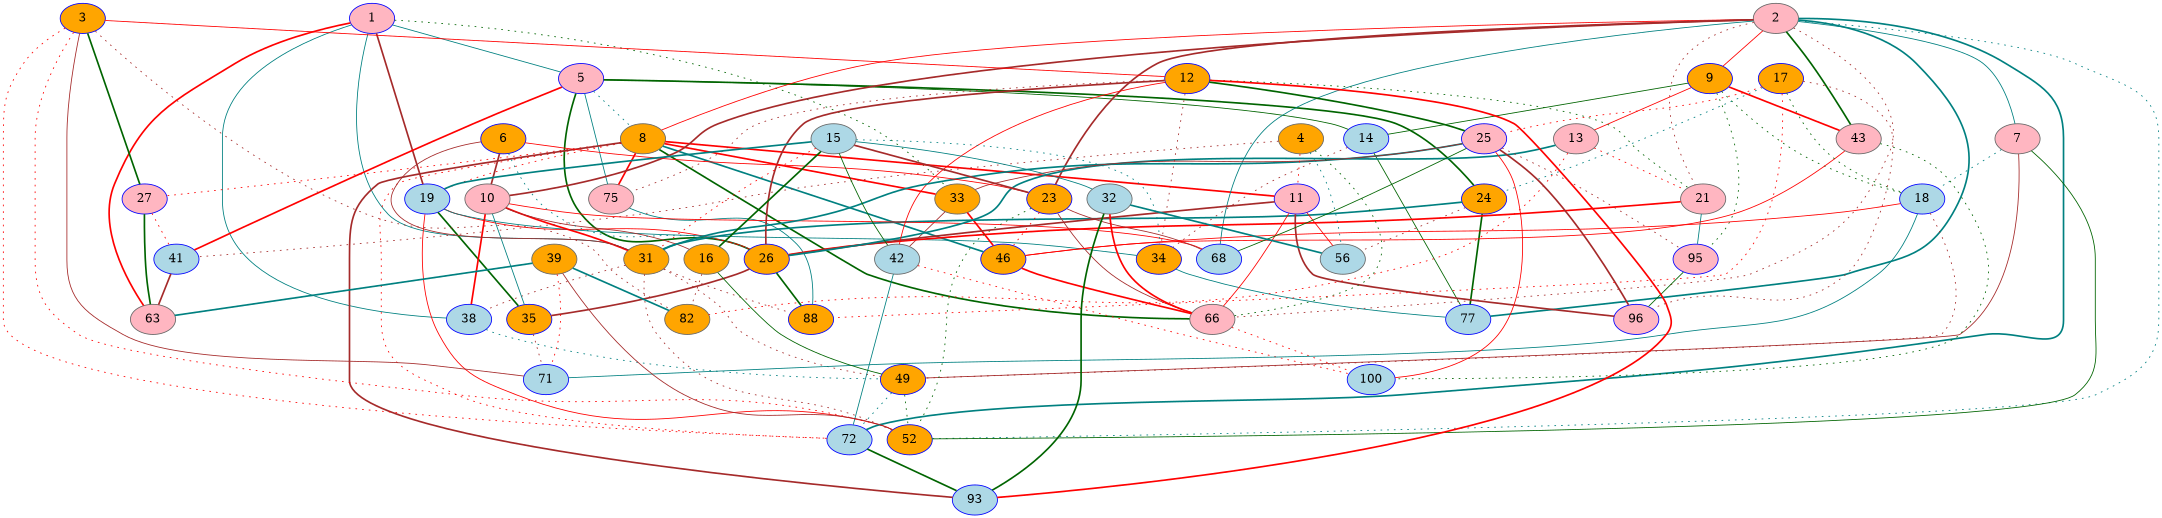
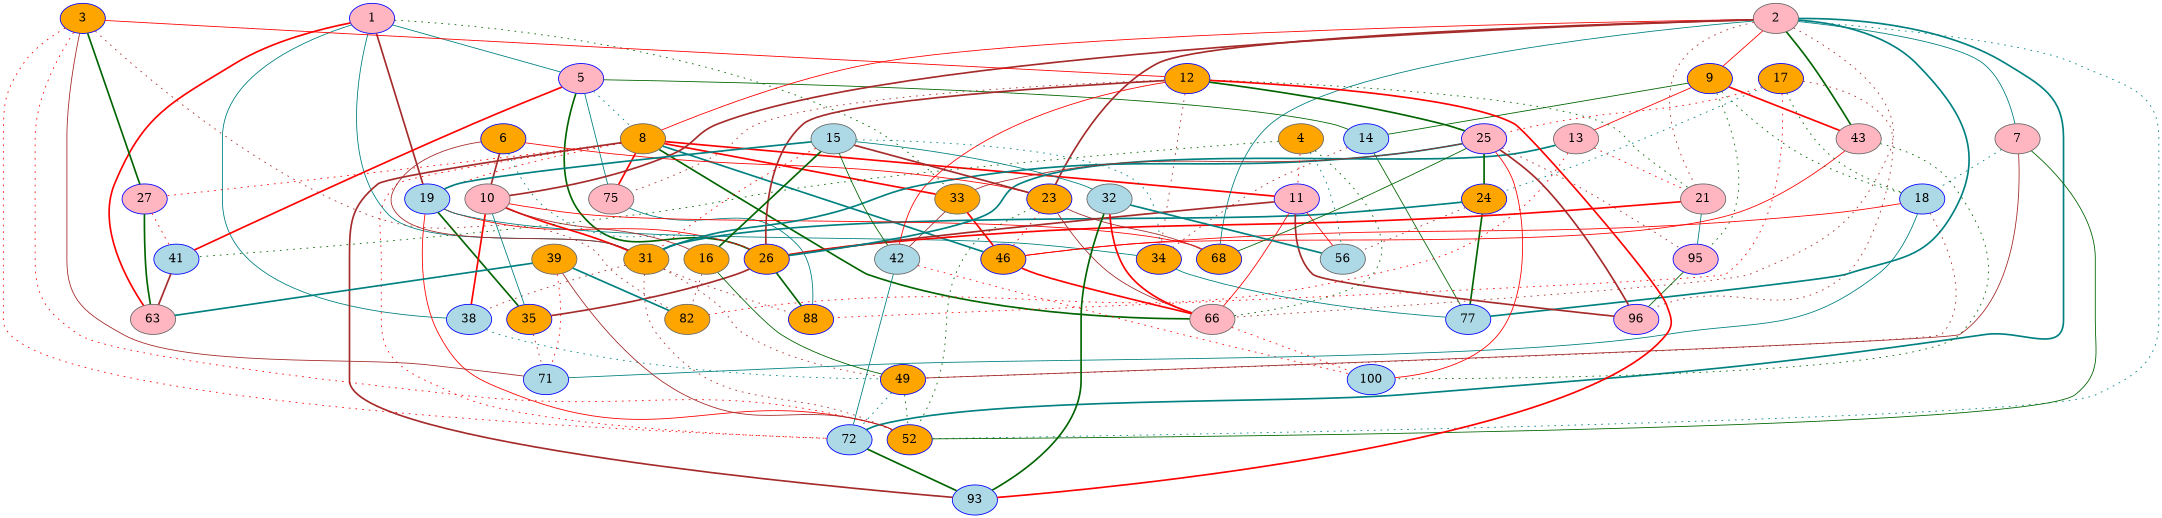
(1207, 101) -> (1484, 169)
(712, 203) -> (712, 203)
(1219, 259) -> (1219, 259)
